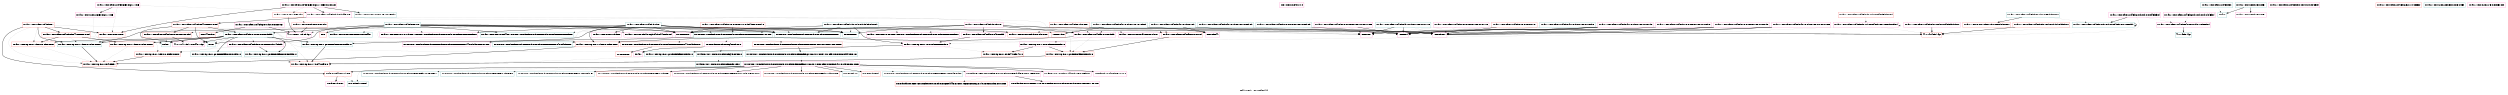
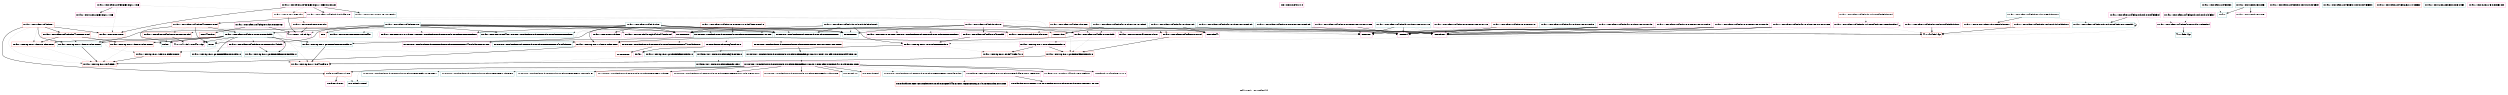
none -> (2348, 5)
(182, 29) -> (182, 29)
(118, 40) -> (110, 48)
